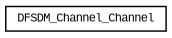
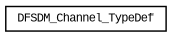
(86, 19) -> (86, 19)
